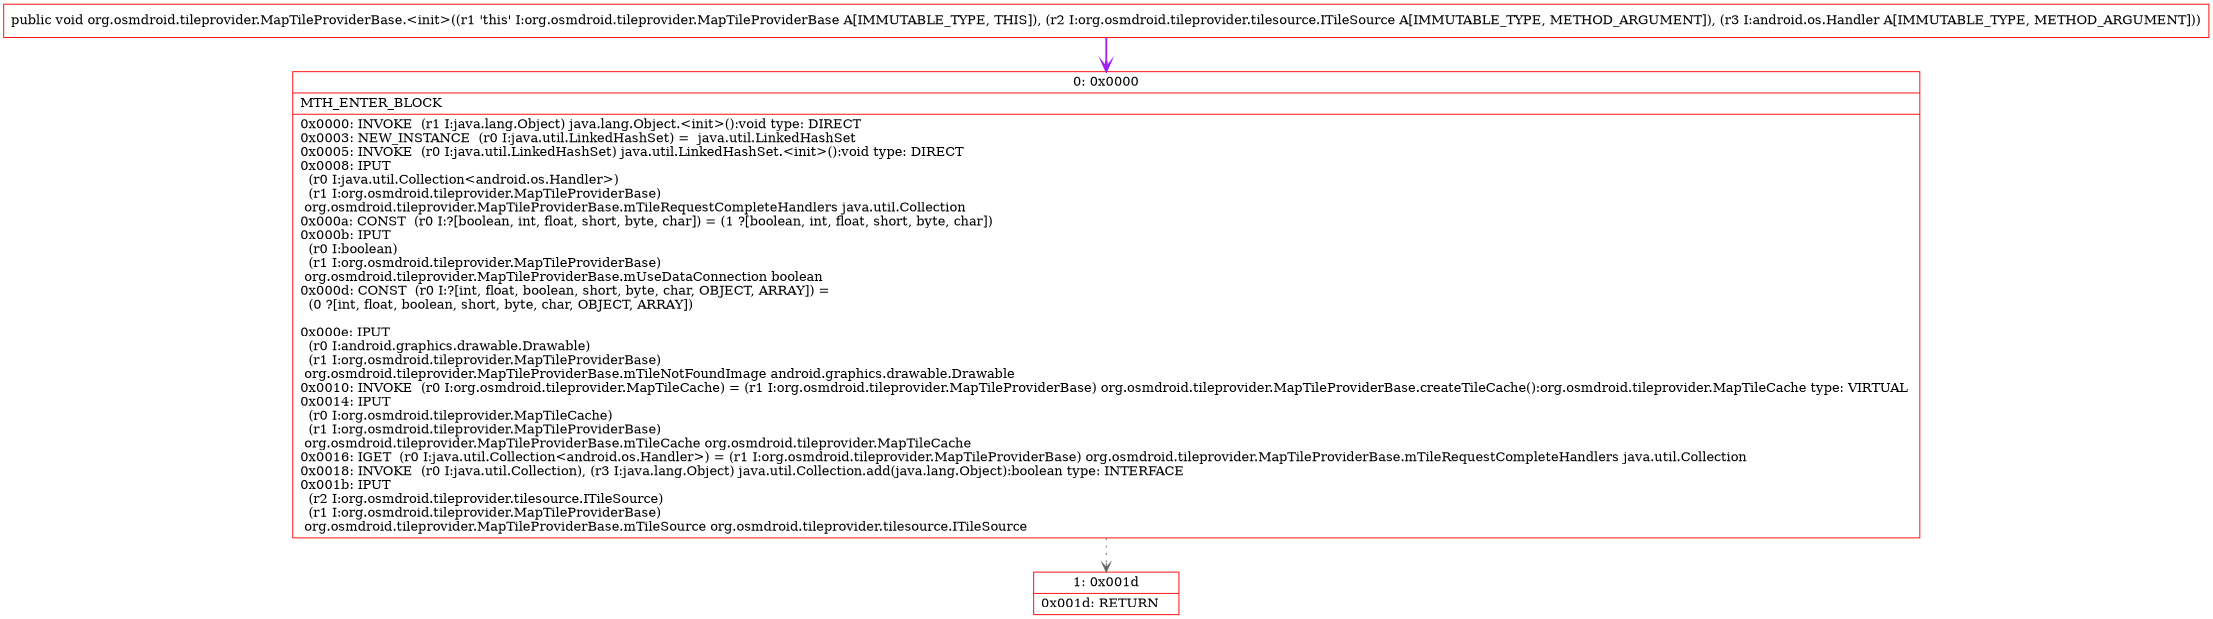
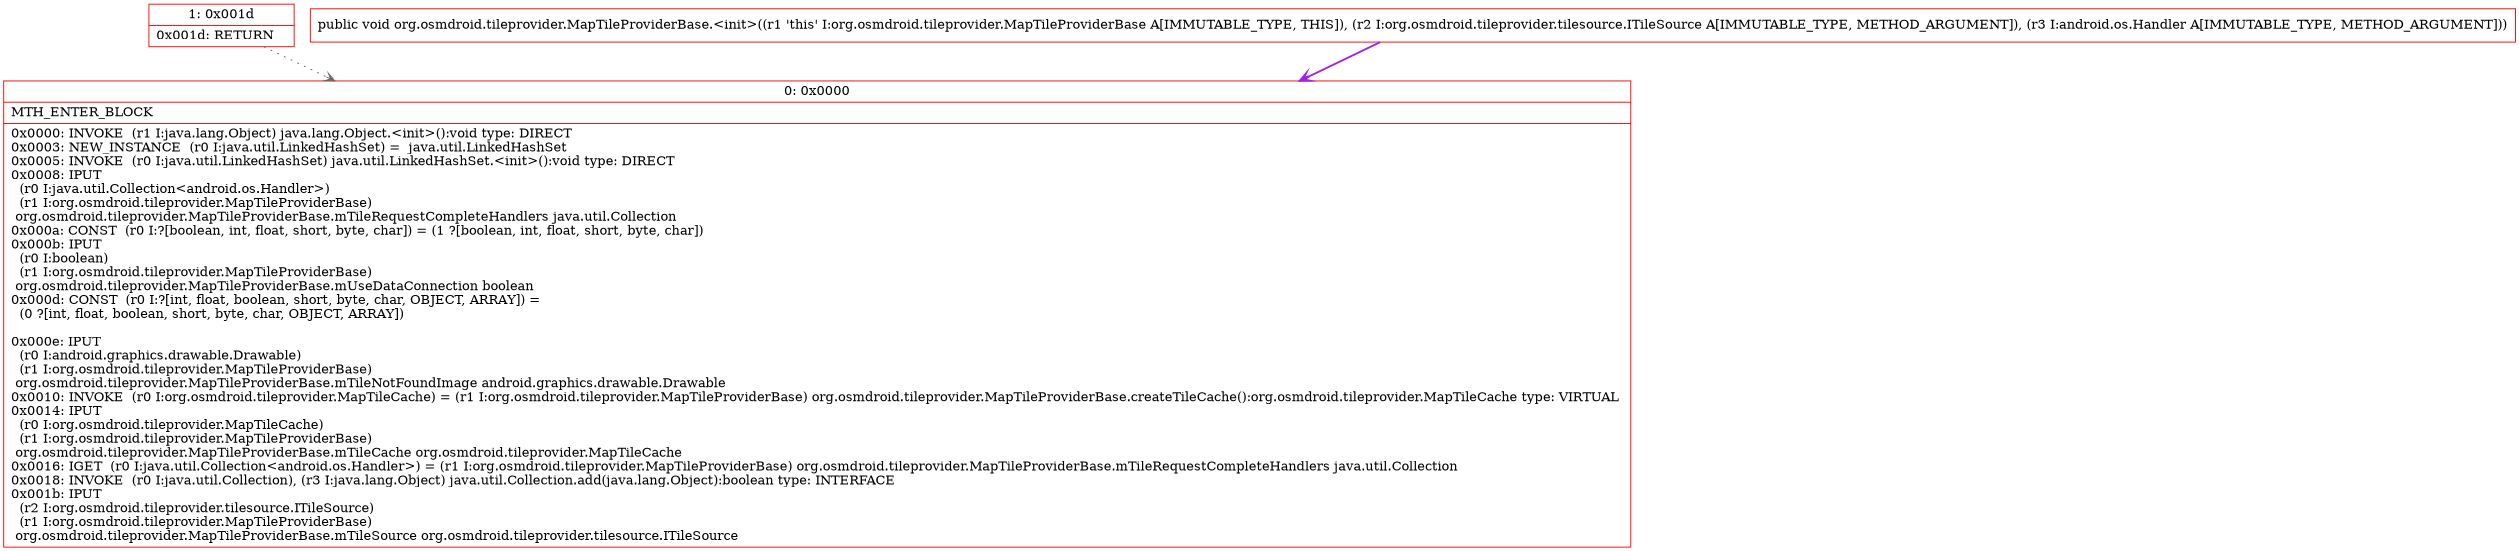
(1106, 550) -> (295, 62)
